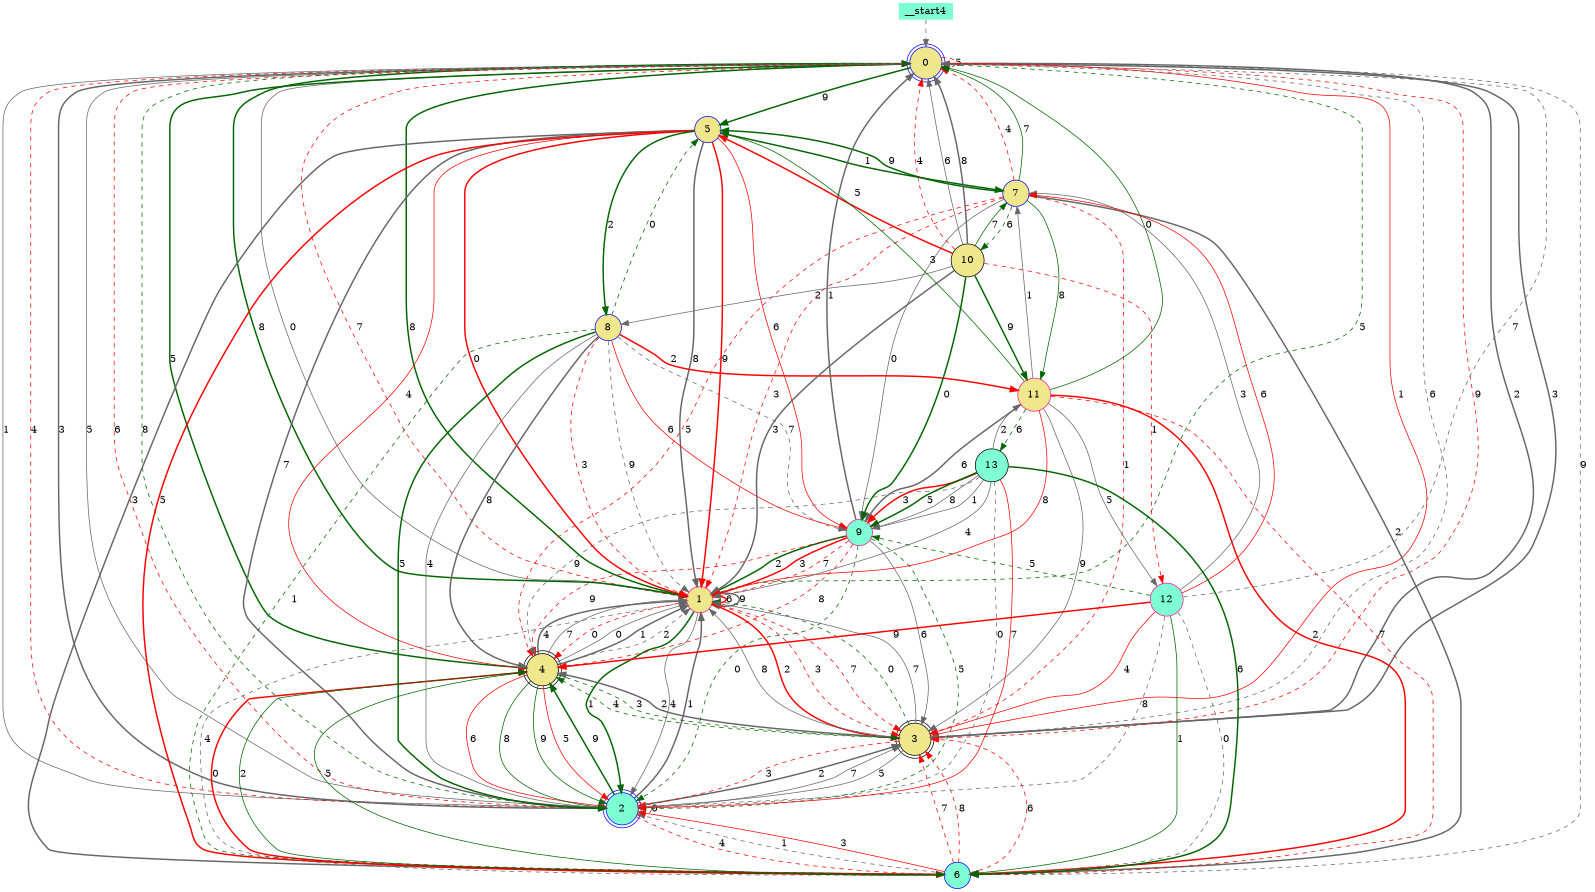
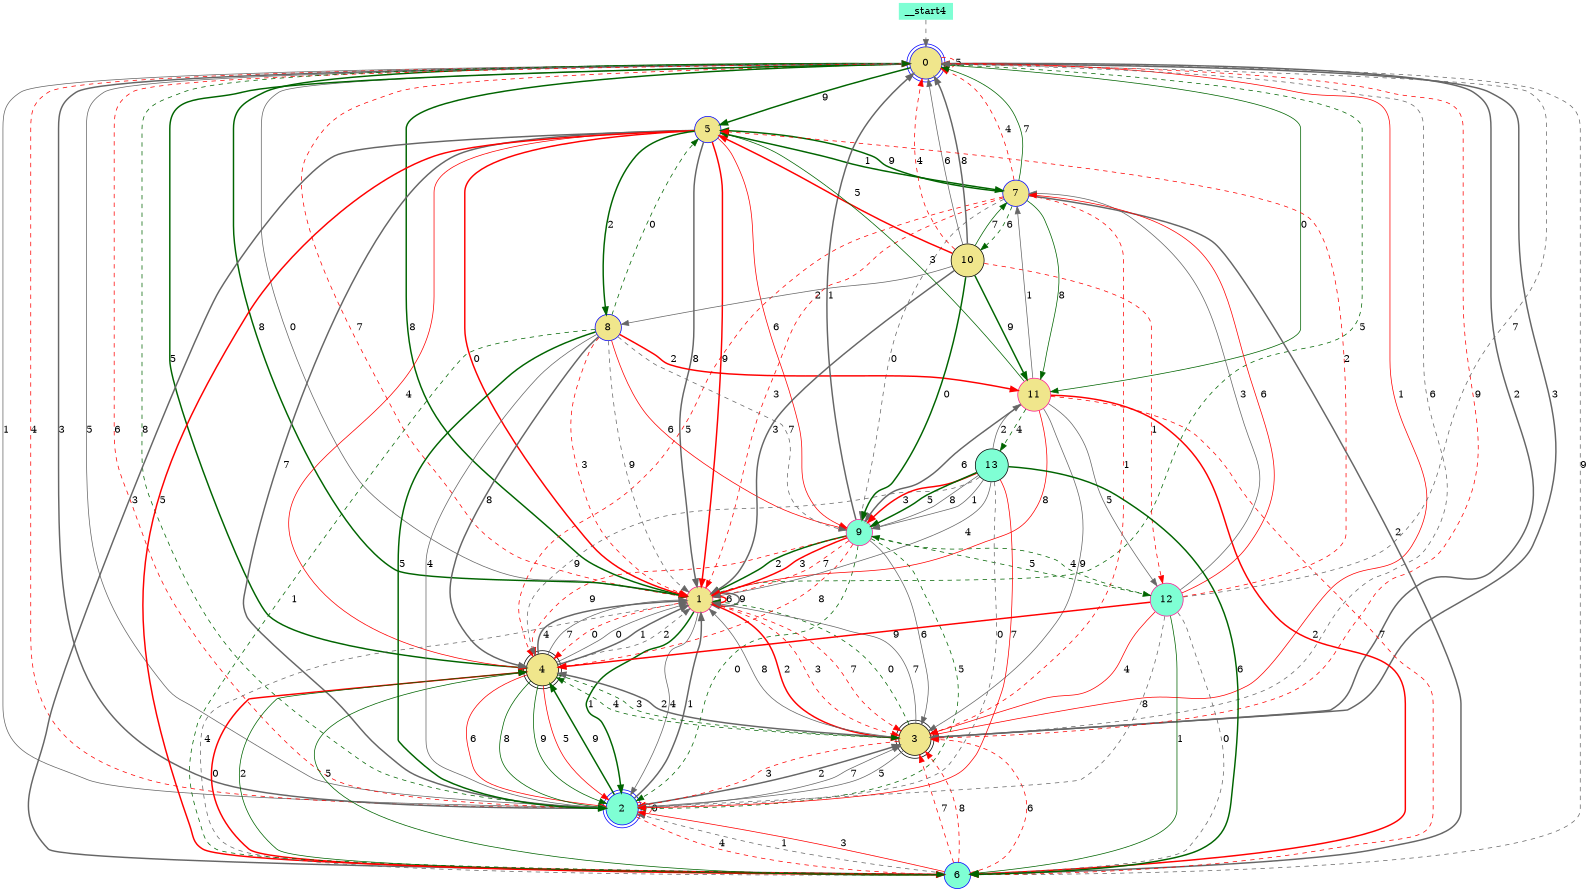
(1132, 201) -> (1301, 171)
none -> (1269, 202)
(896, 336) -> (896, 336)
(1020, 430) -> (1020, 430)
none -> (1004, 549)
